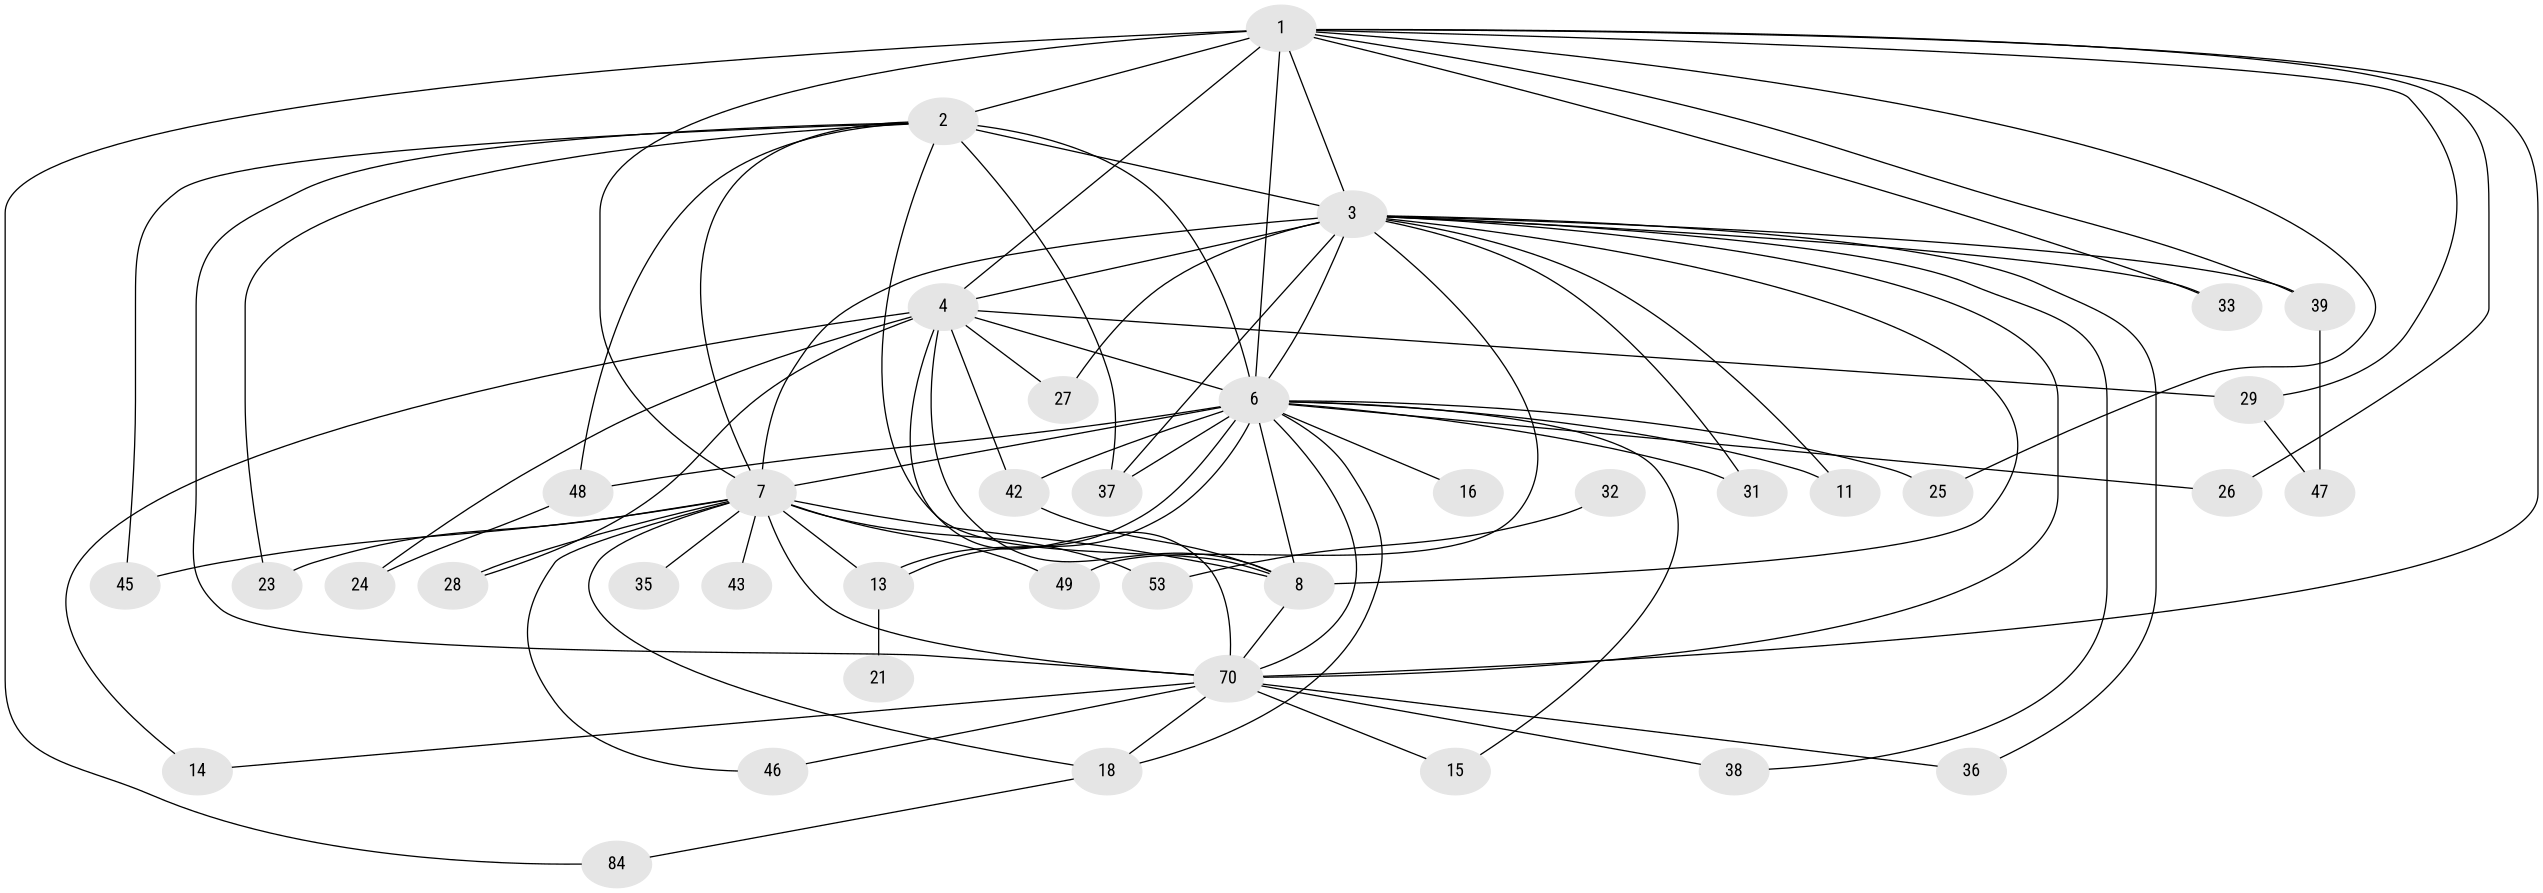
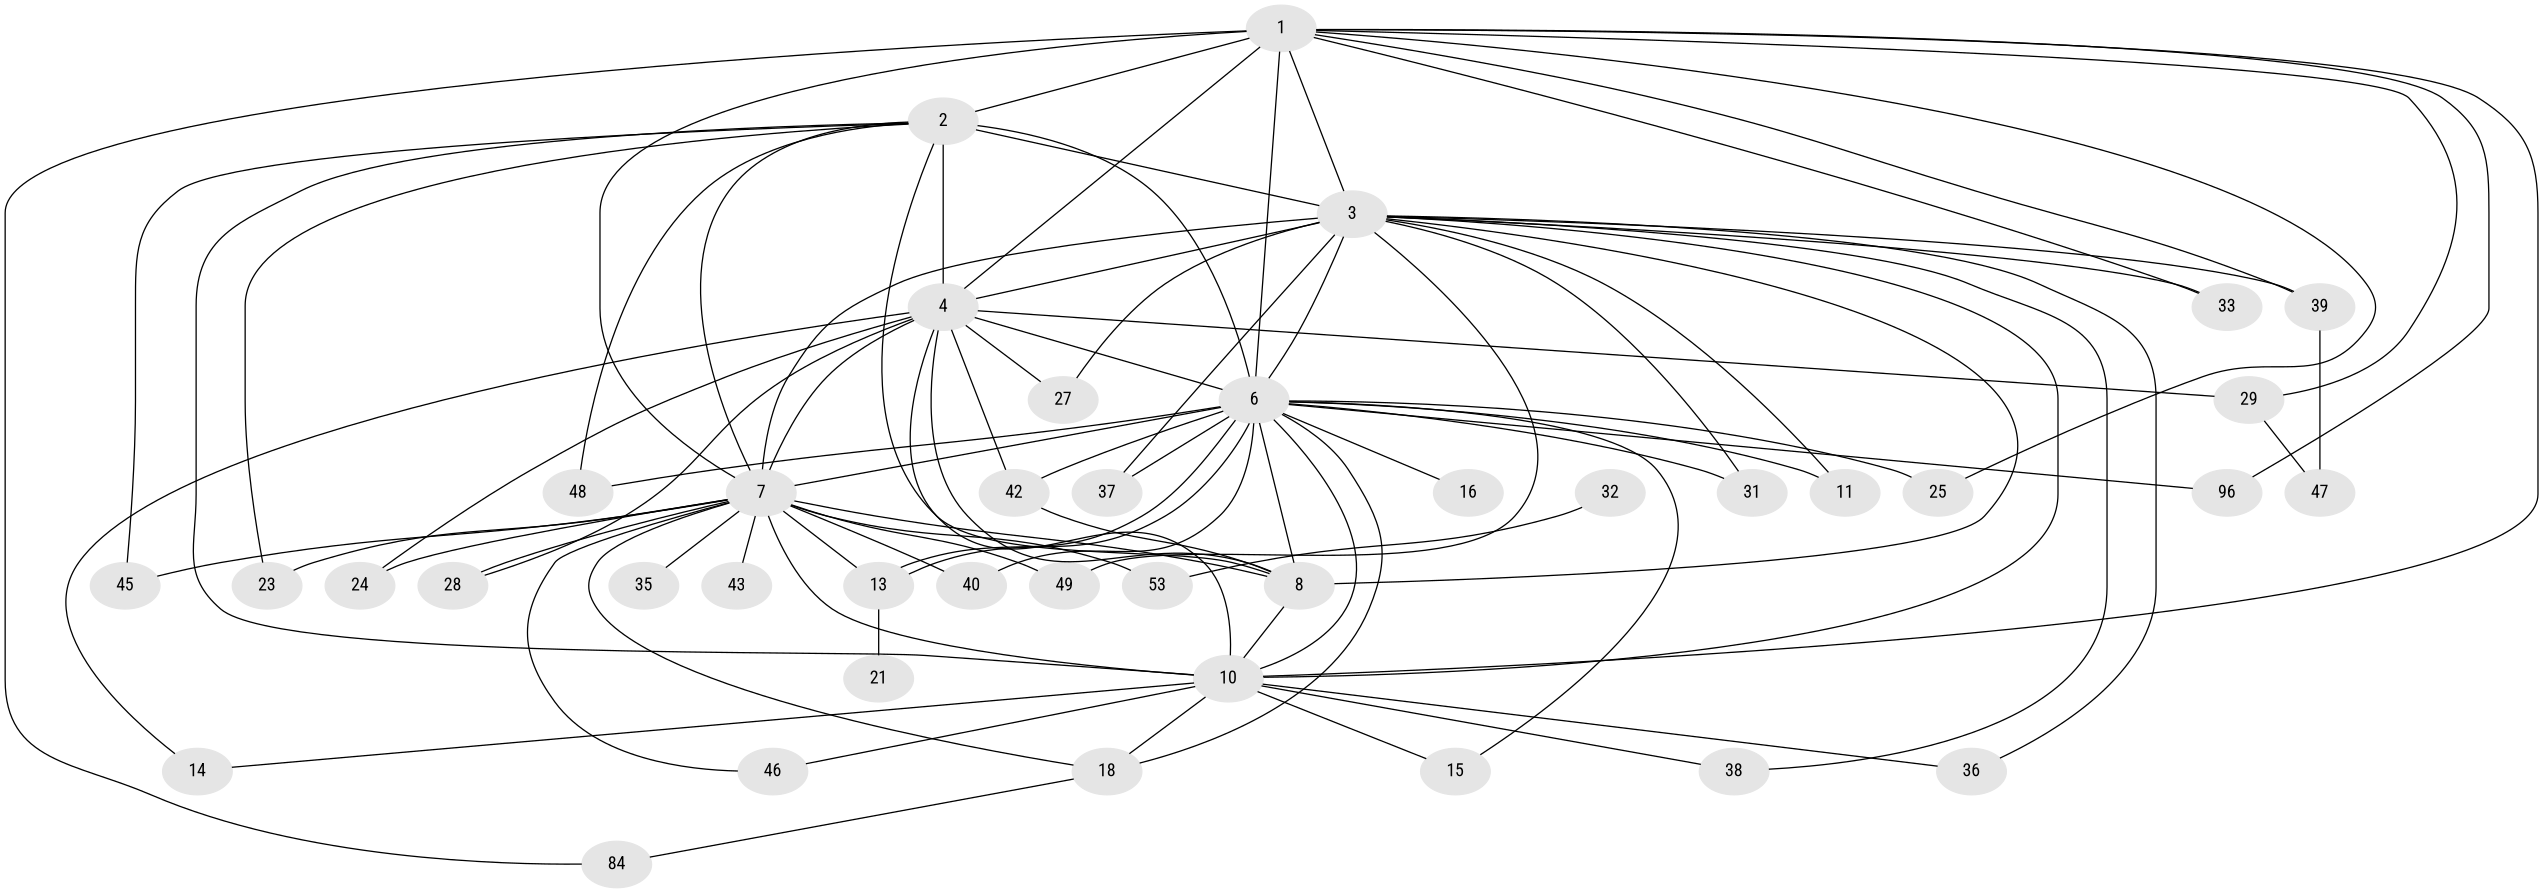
(1072, 291) -> (943, 214)
none -> (825, 379)
(2227, 493) -> (2227, 493)
(456, 543) -> (513, 538)
none -> (972, 586)
(1228, 679) -> (1228, 679)
